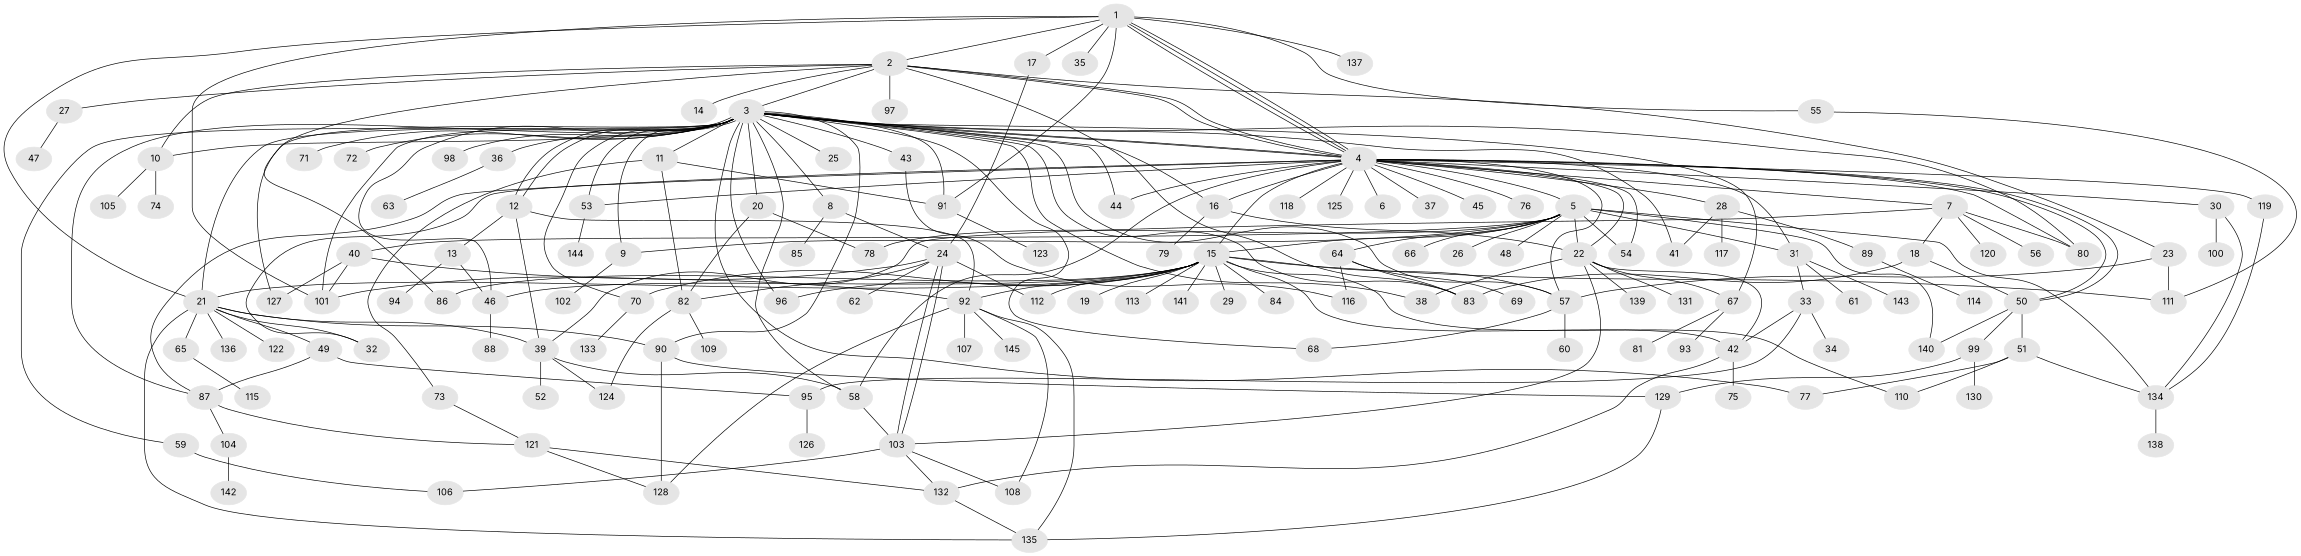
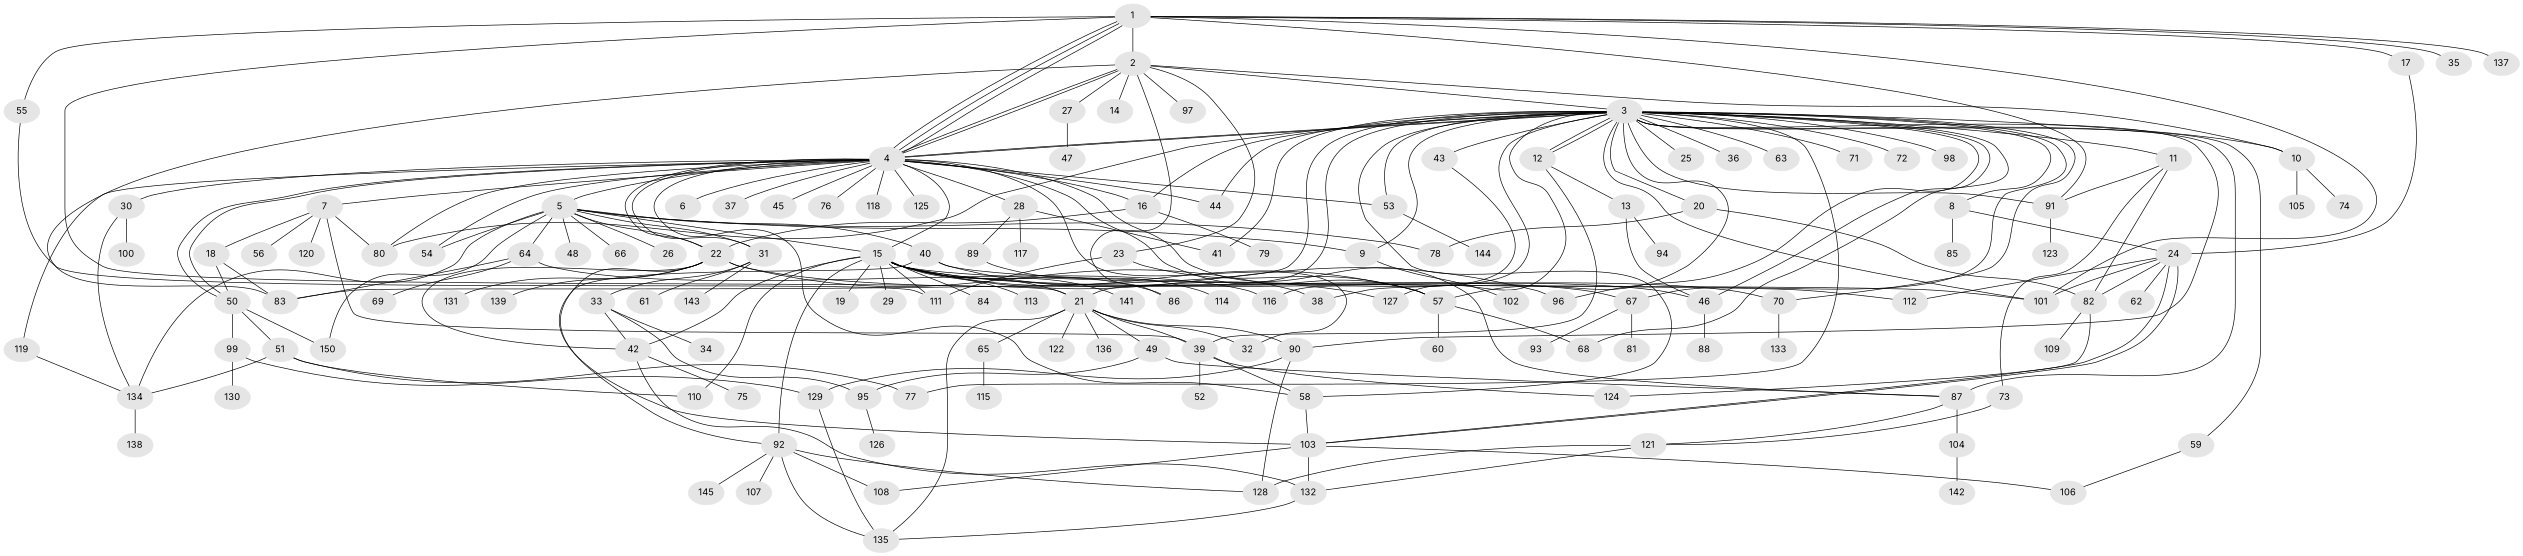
(444, 184) -> (1712, 132)
(775, 221) -> none
(1927, 350) -> (328, 350)
